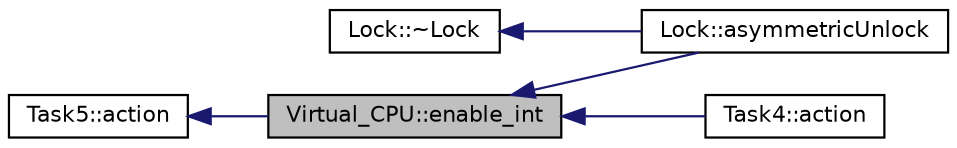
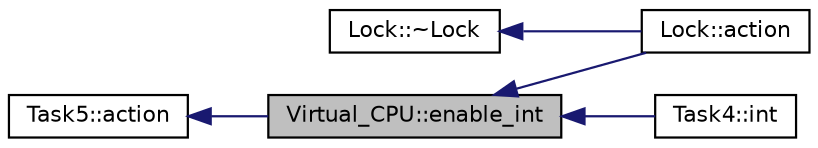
(795, 31) -> (726, 31)
(795, 116) -> (726, 116)
